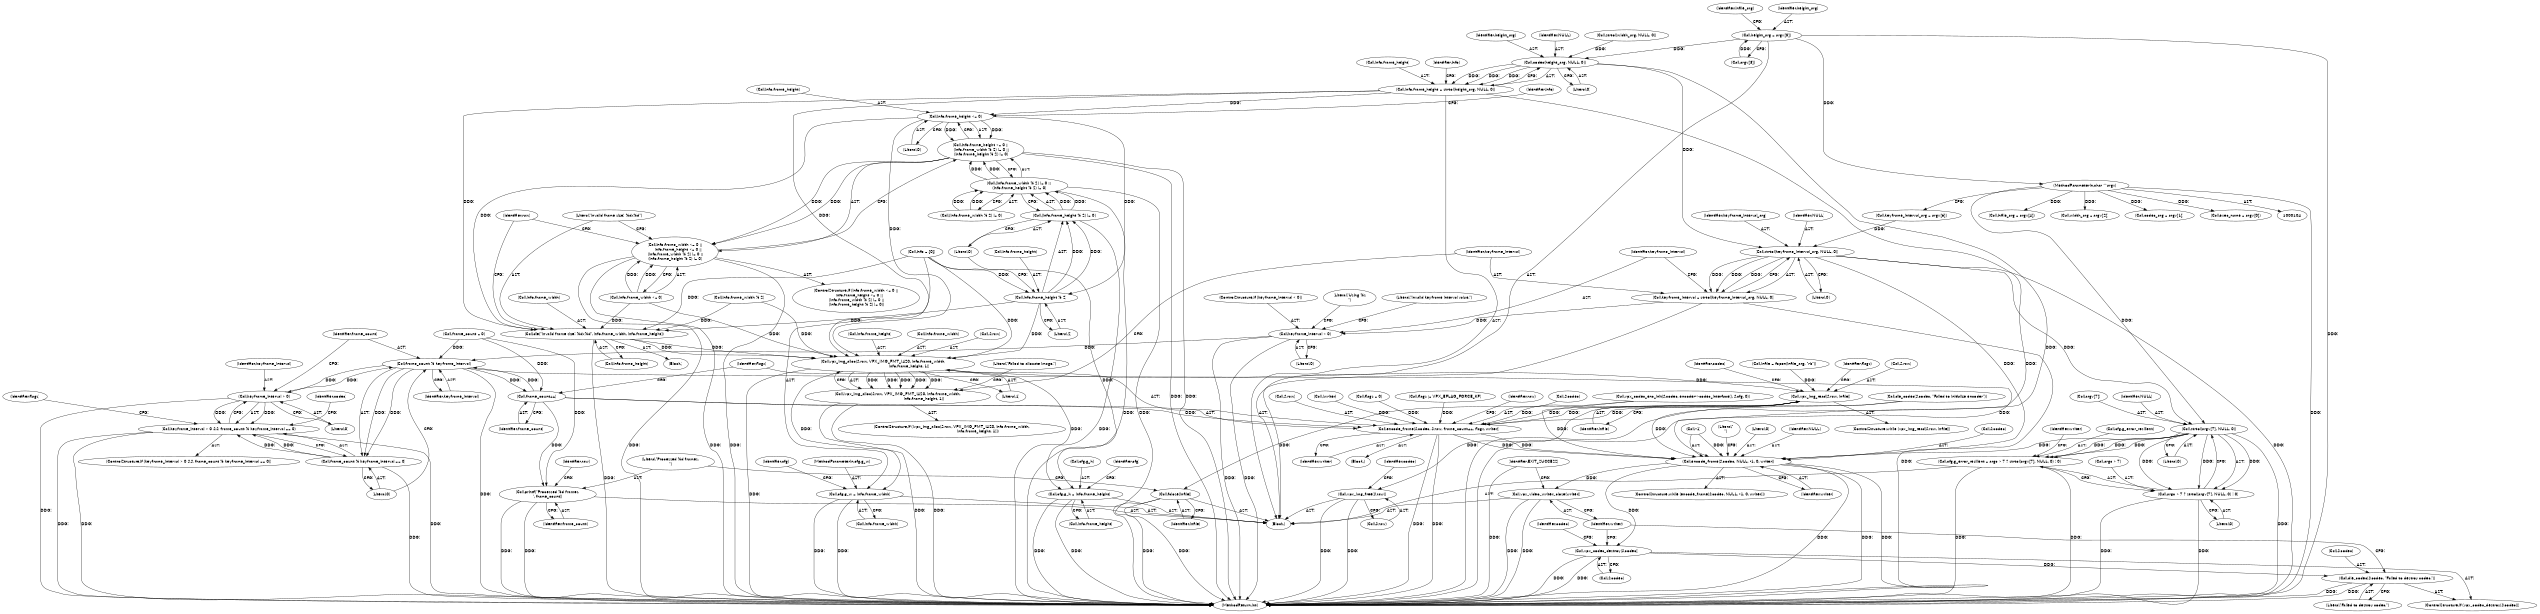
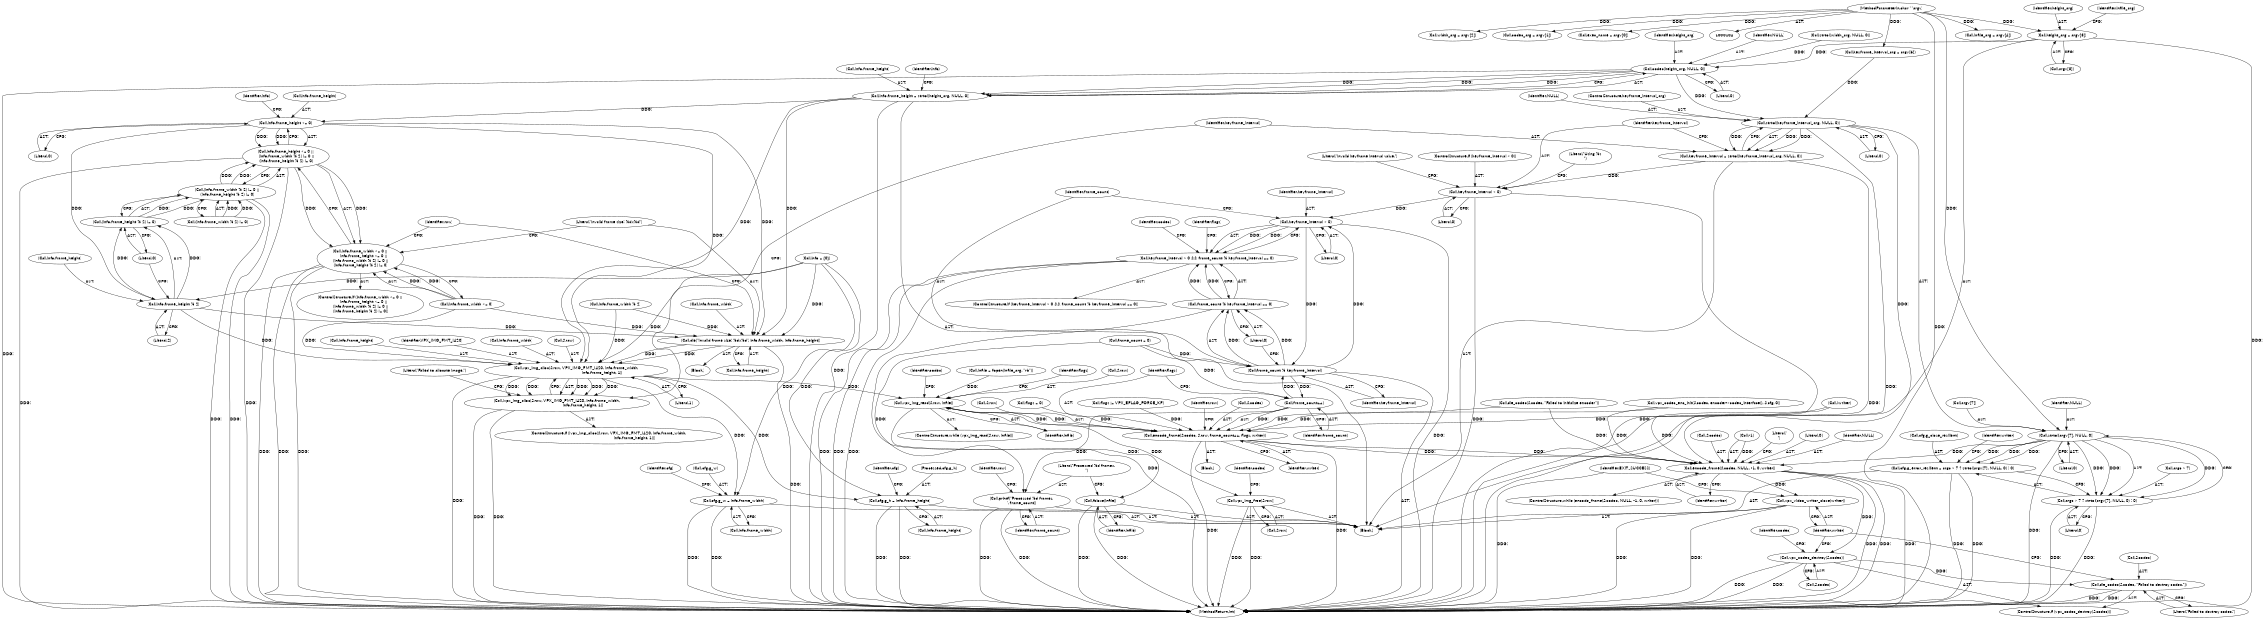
(1746, 49) -> (2058, 52)
(1866, 168) -> (1981, 20)
(1960, 202) -> (1896, 22)
(1736, 216) -> (1627, 96)
none -> (432, 341)
(2070, 348) -> (1924, 281)
(873, 352) -> (1392, 207)
(1440, 378) -> (1706, 413)
(791, 380) -> (789, 387)
(2130, 429) -> (1934, 436)
(842, 462) -> (706, 468)
(1082, 462) -> (939, 468)
(1018, 466) -> none
(486, 494) -> (1406, 501)
